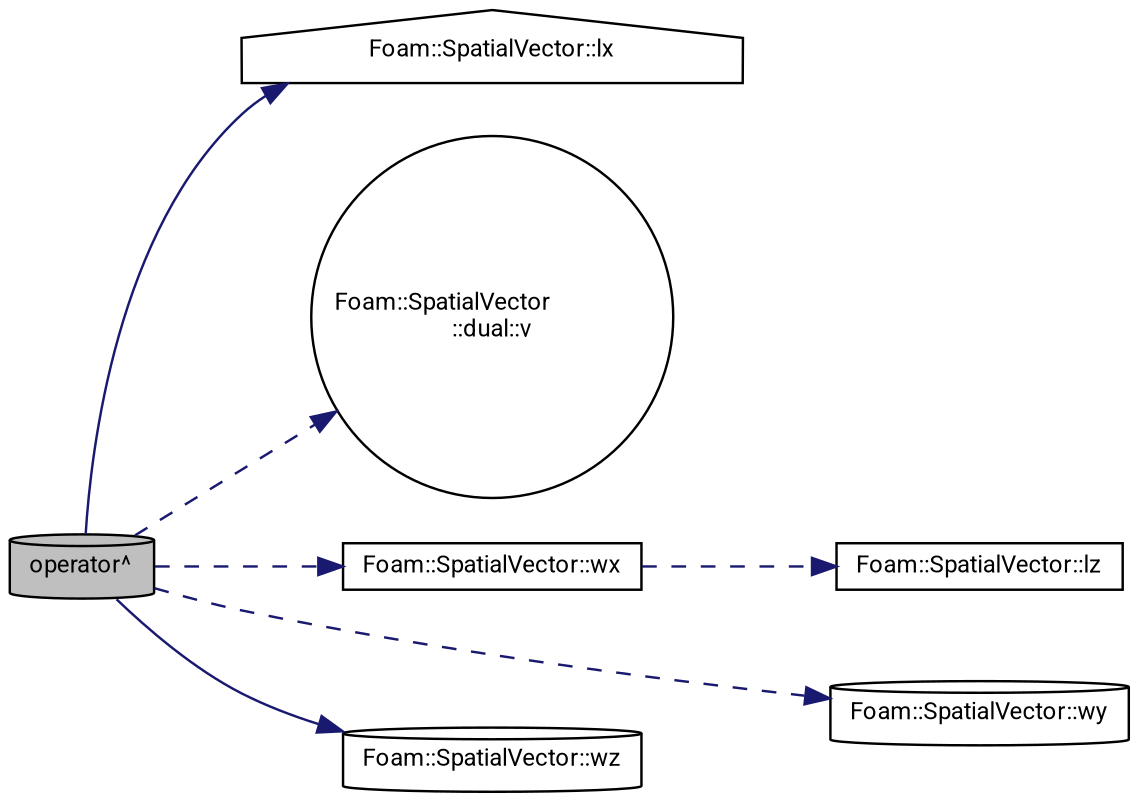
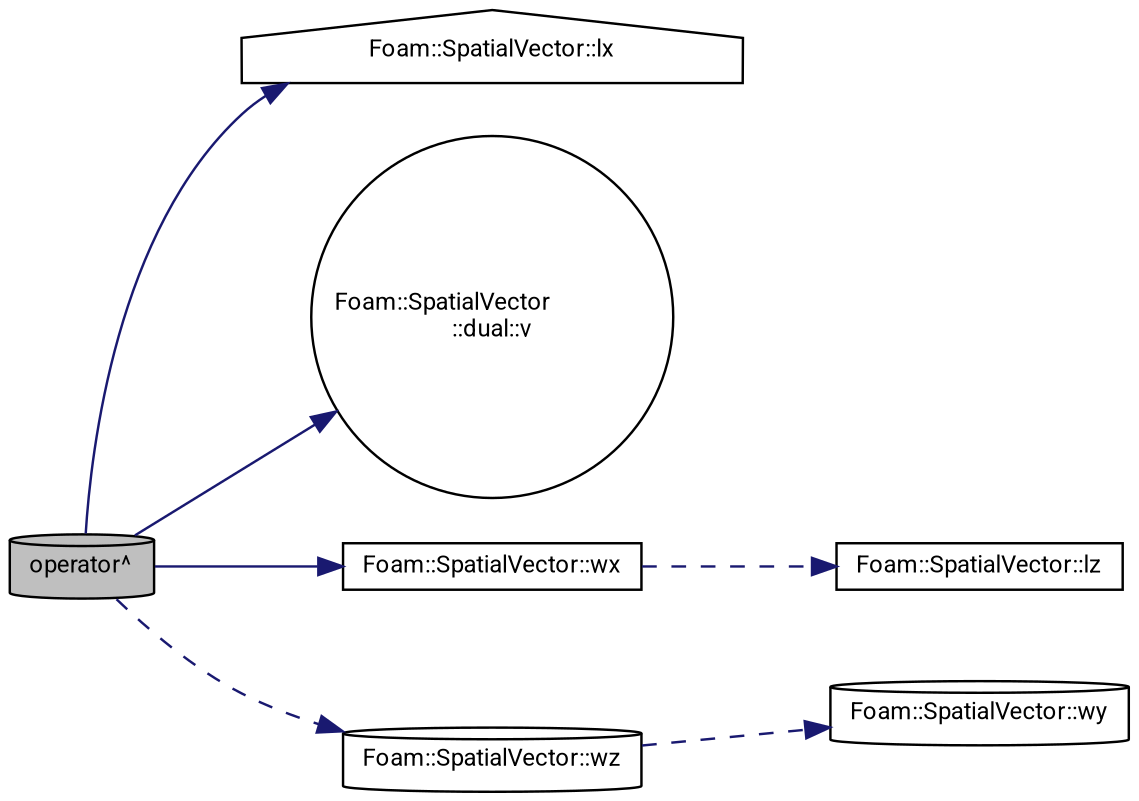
(225, 480) -> (225, 480)
(236, 566) -> (236, 566)
(478, 652) -> (724, 738)
(210, 675) -> (210, 675)
